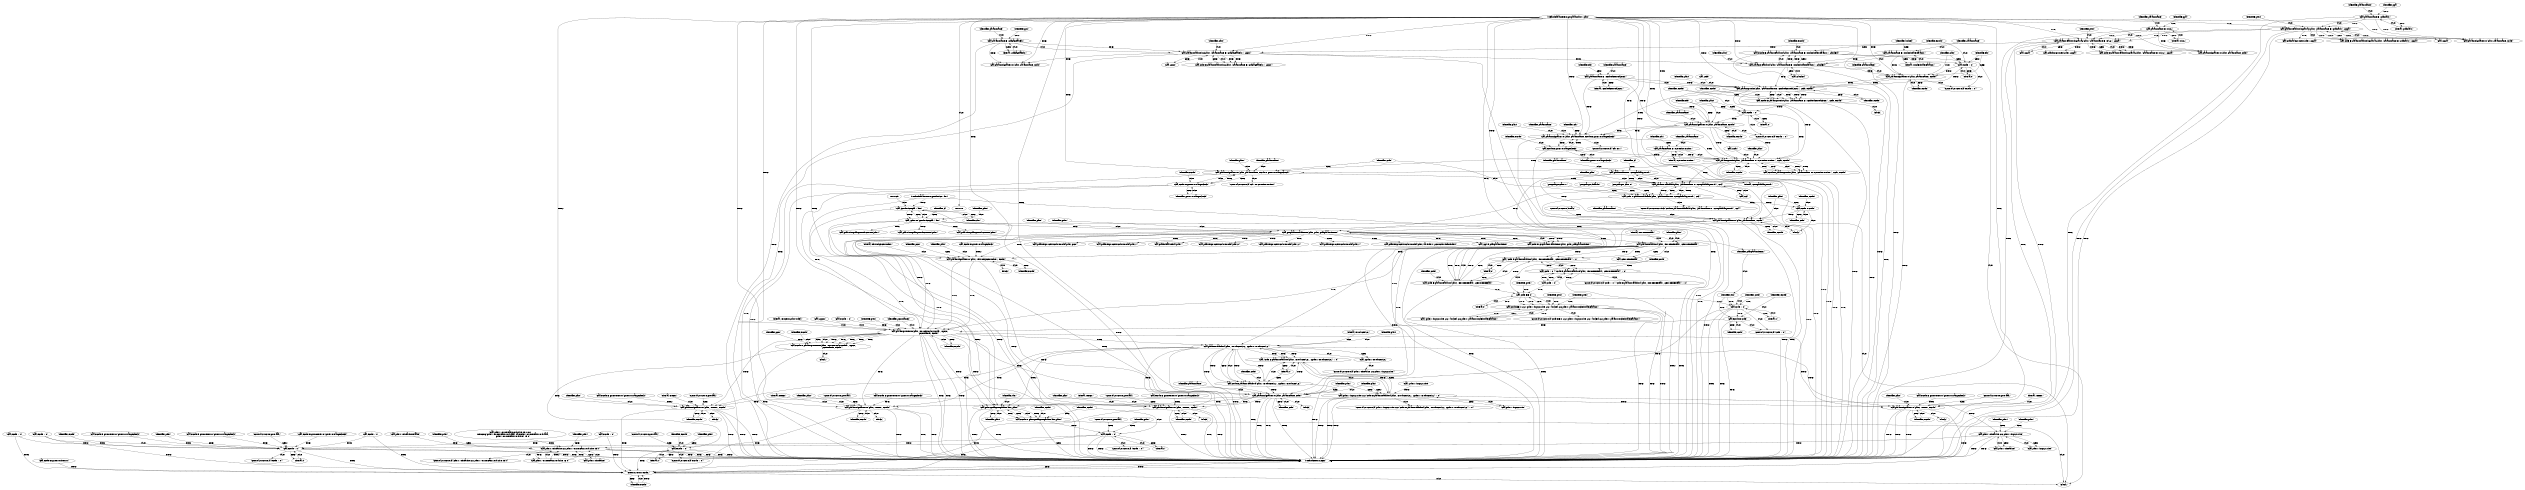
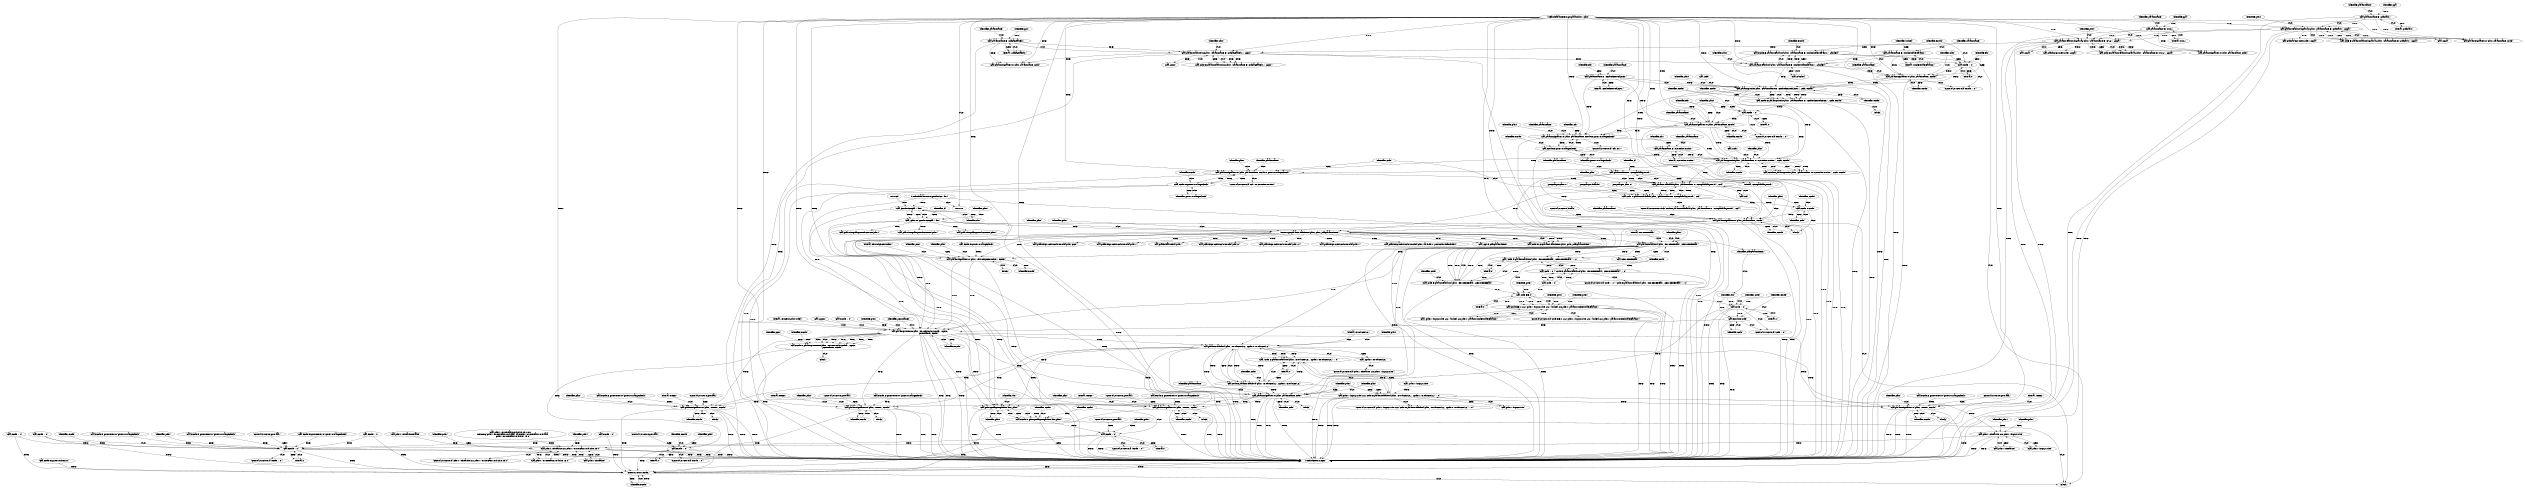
none -> (944, 202)
(1310, 232) -> (1310, 232)
